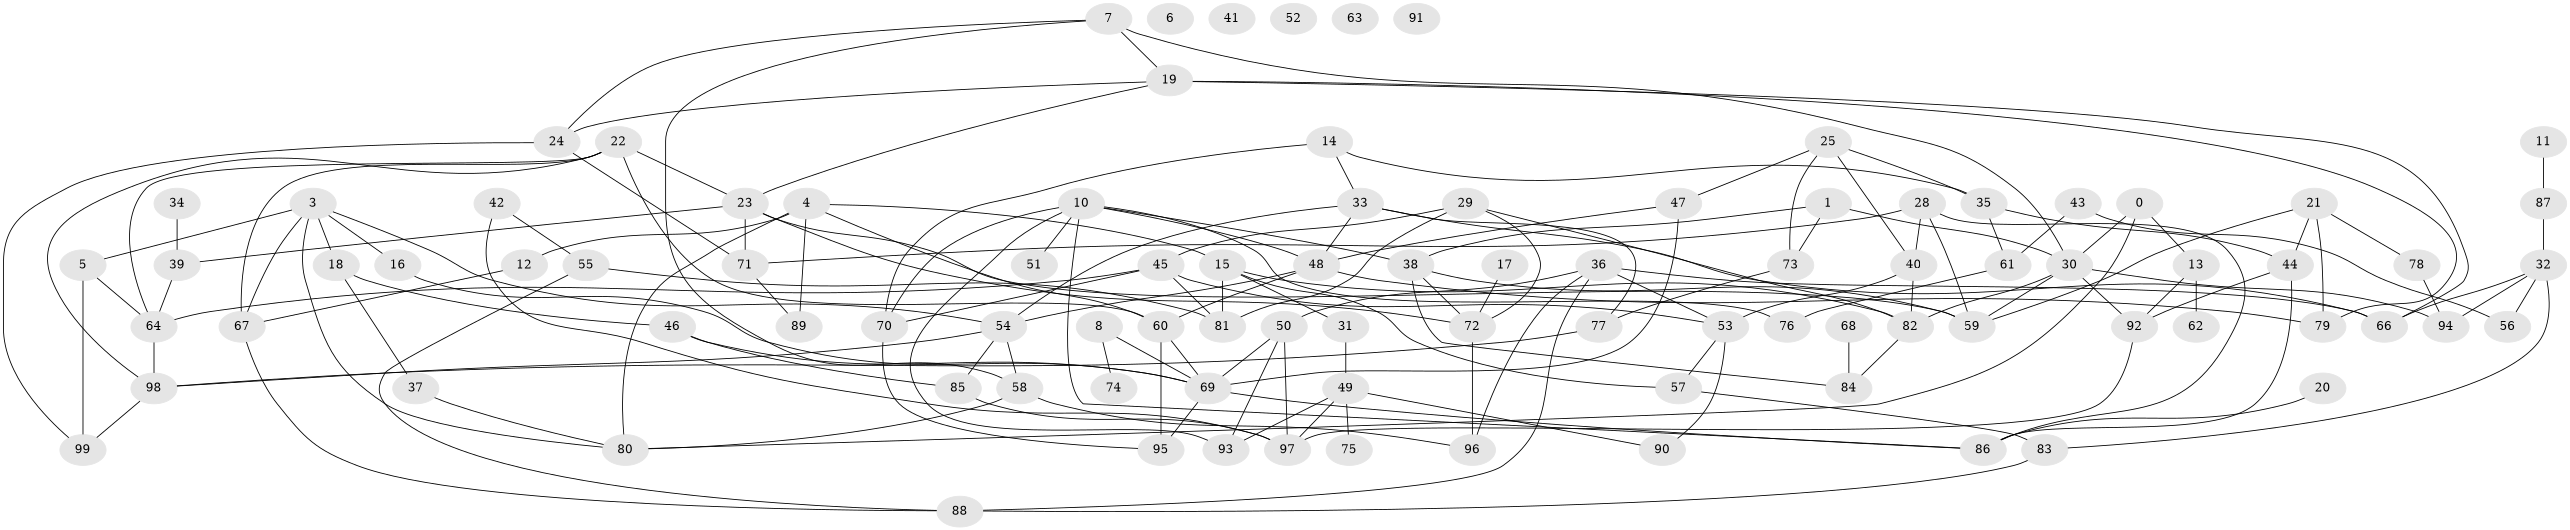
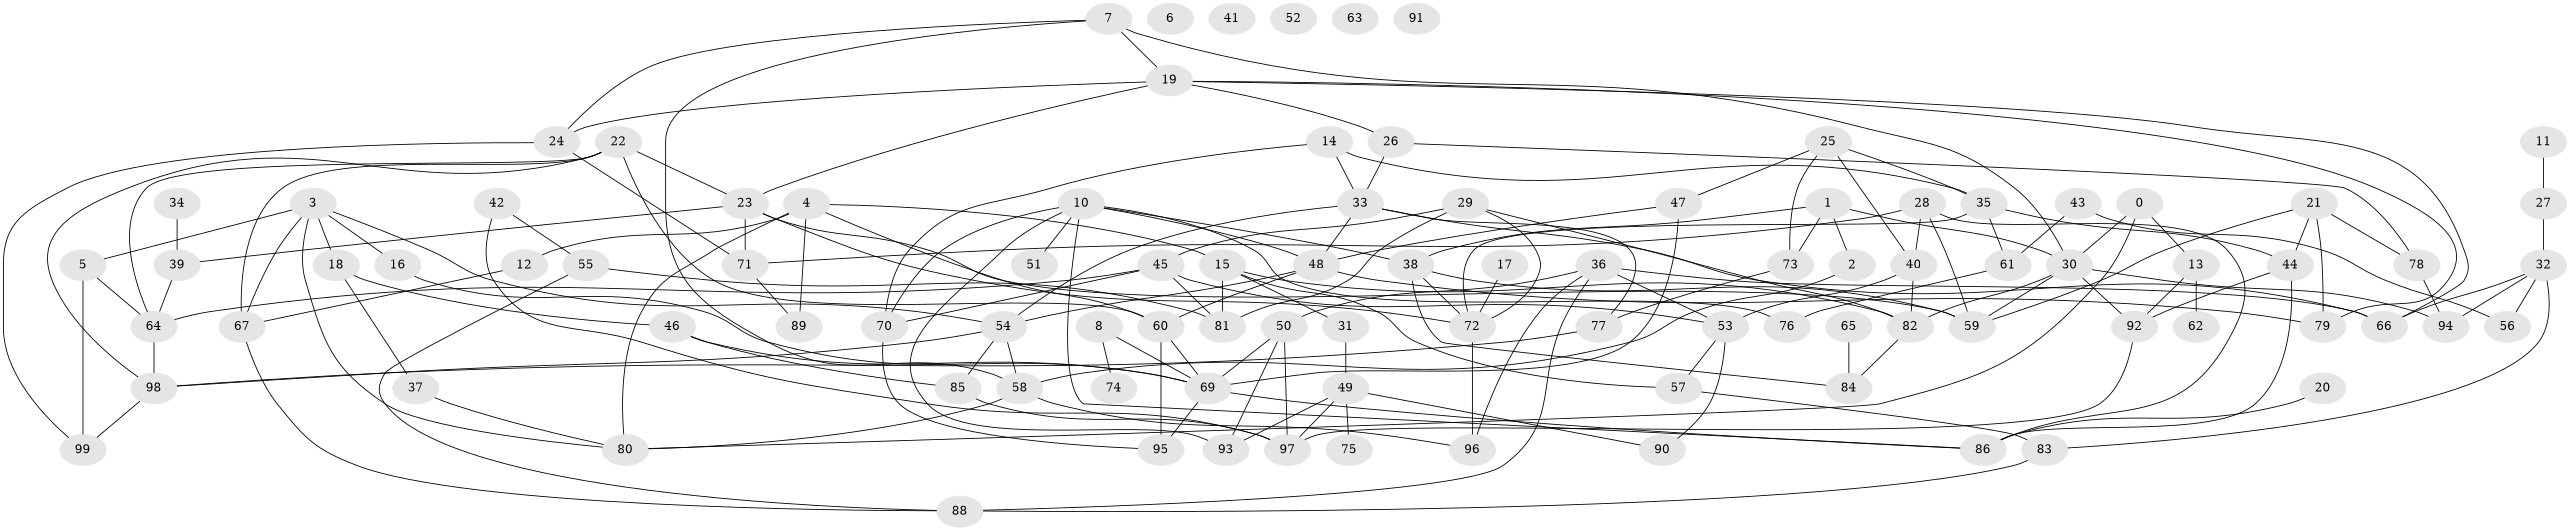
none -> (1391, 142)
(2544, 204) -> (2544, 204)
none -> (1701, 225)
none -> (1852, 265)
(1849, 327) -> (1849, 327)
